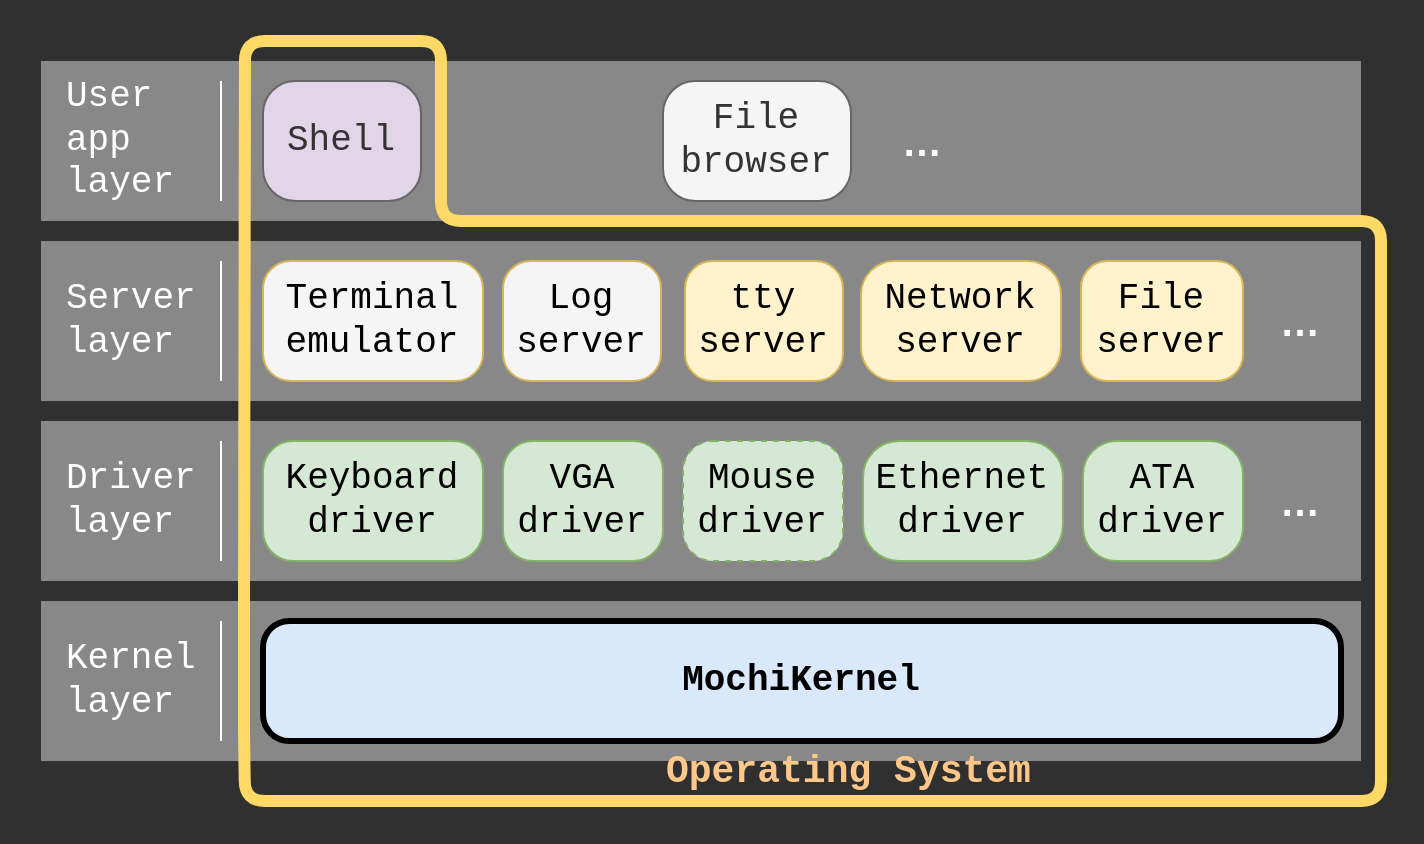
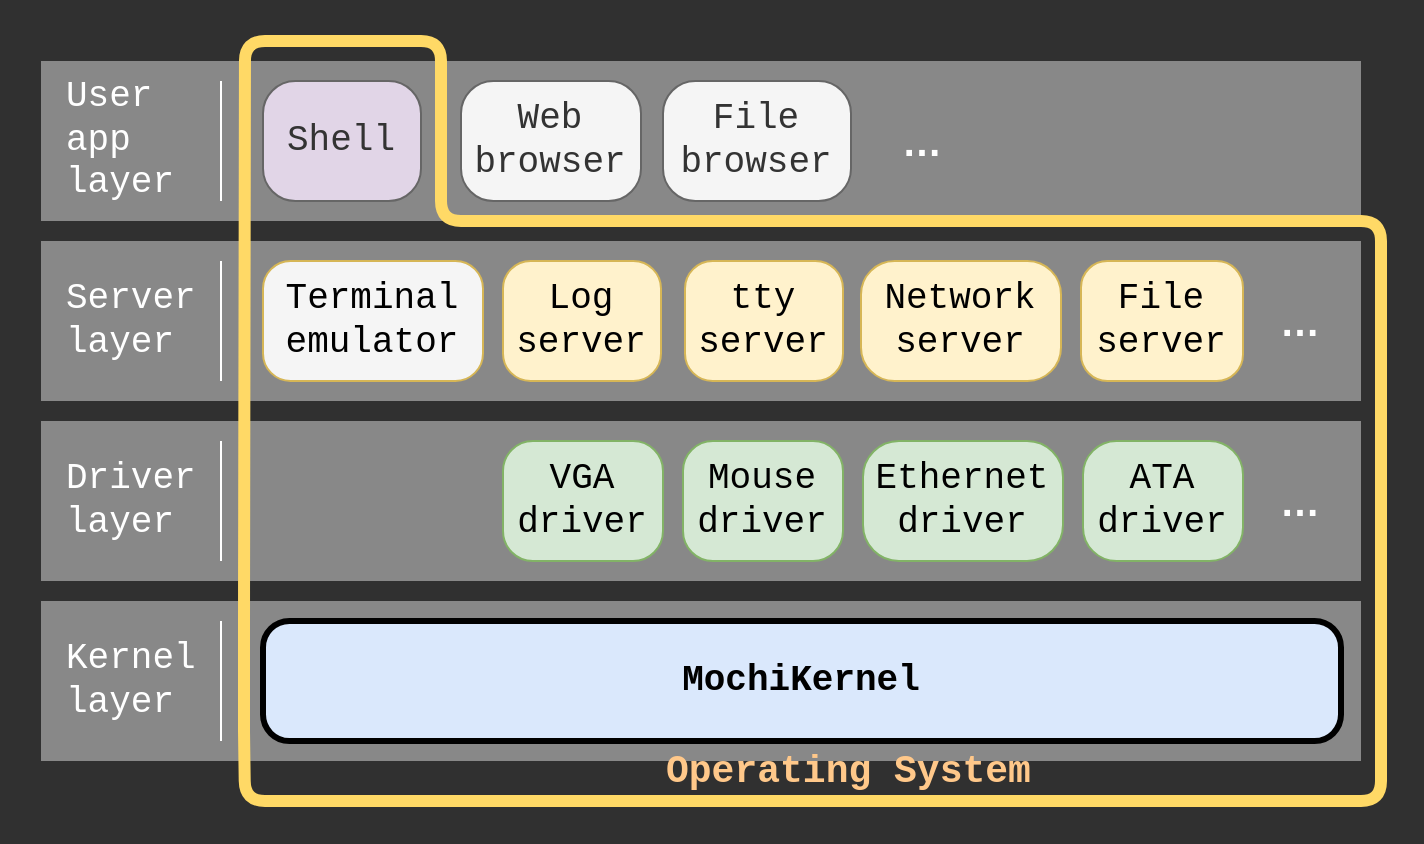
none -> (551, 141)
(582, 321) -> (582, 321)
(373, 501) -> none
(763, 501) -> (763, 501)
